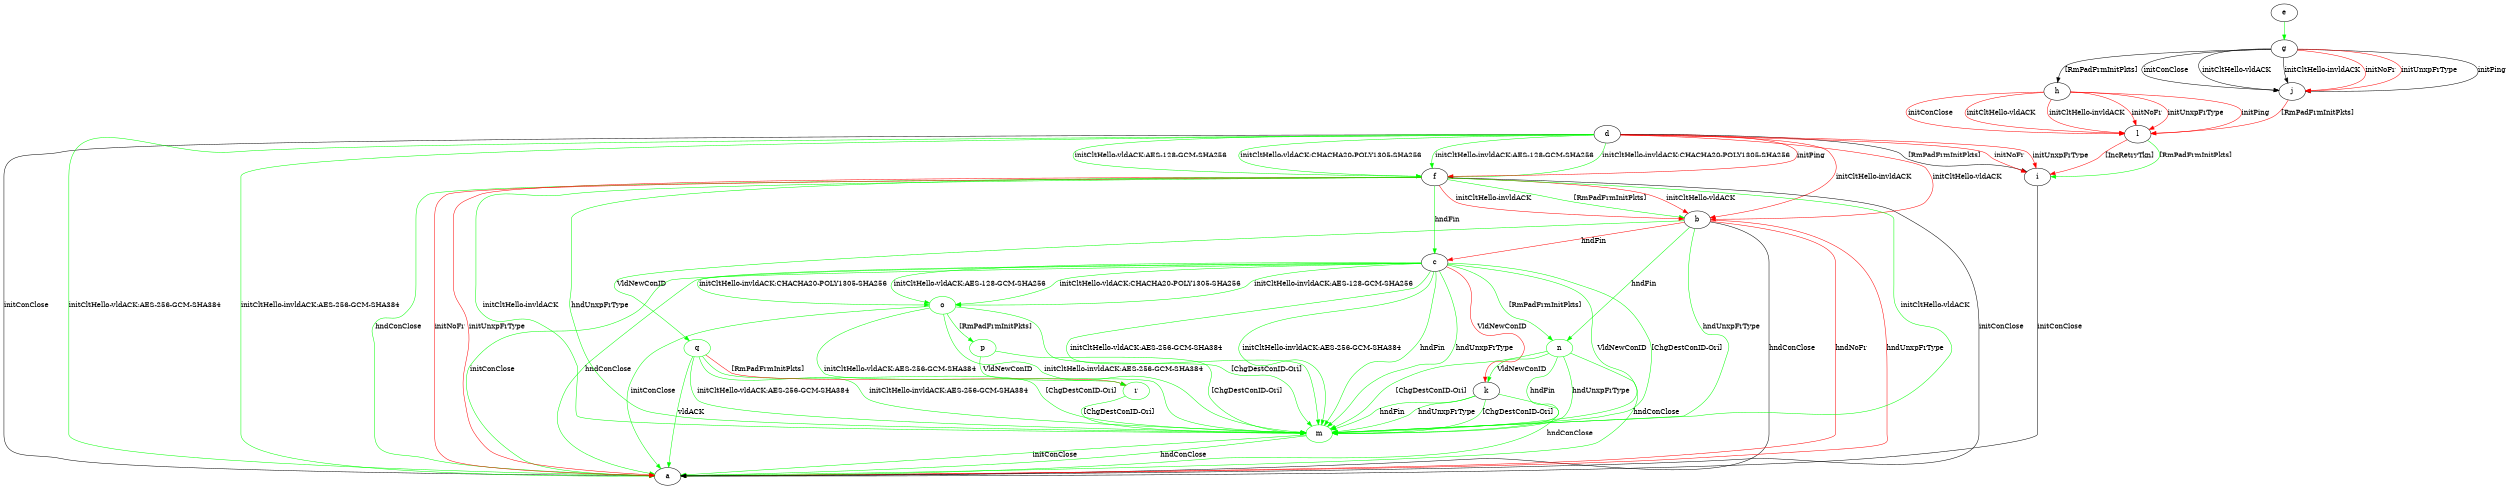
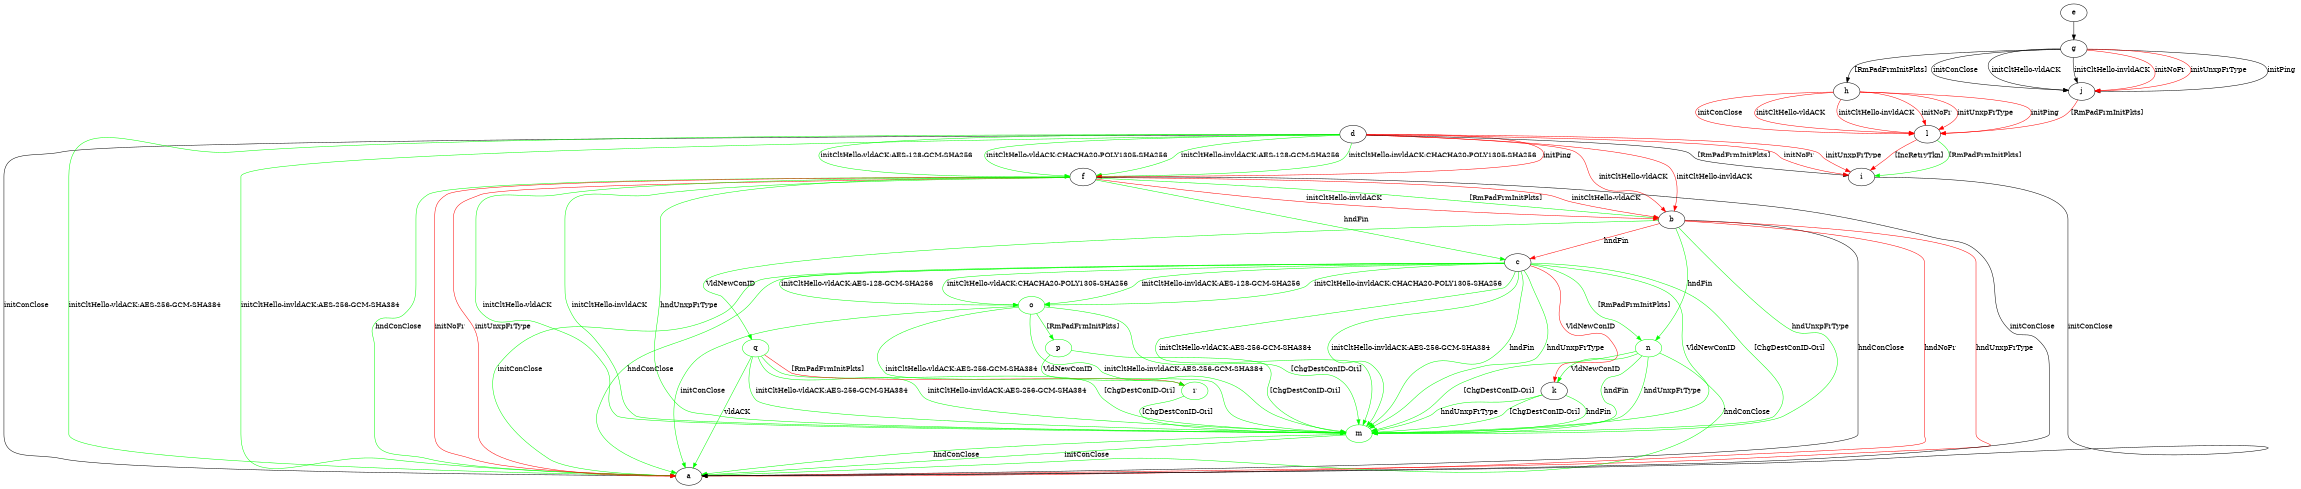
(2284, 28) -> (2074, 28)
(1160, 462) -> none
